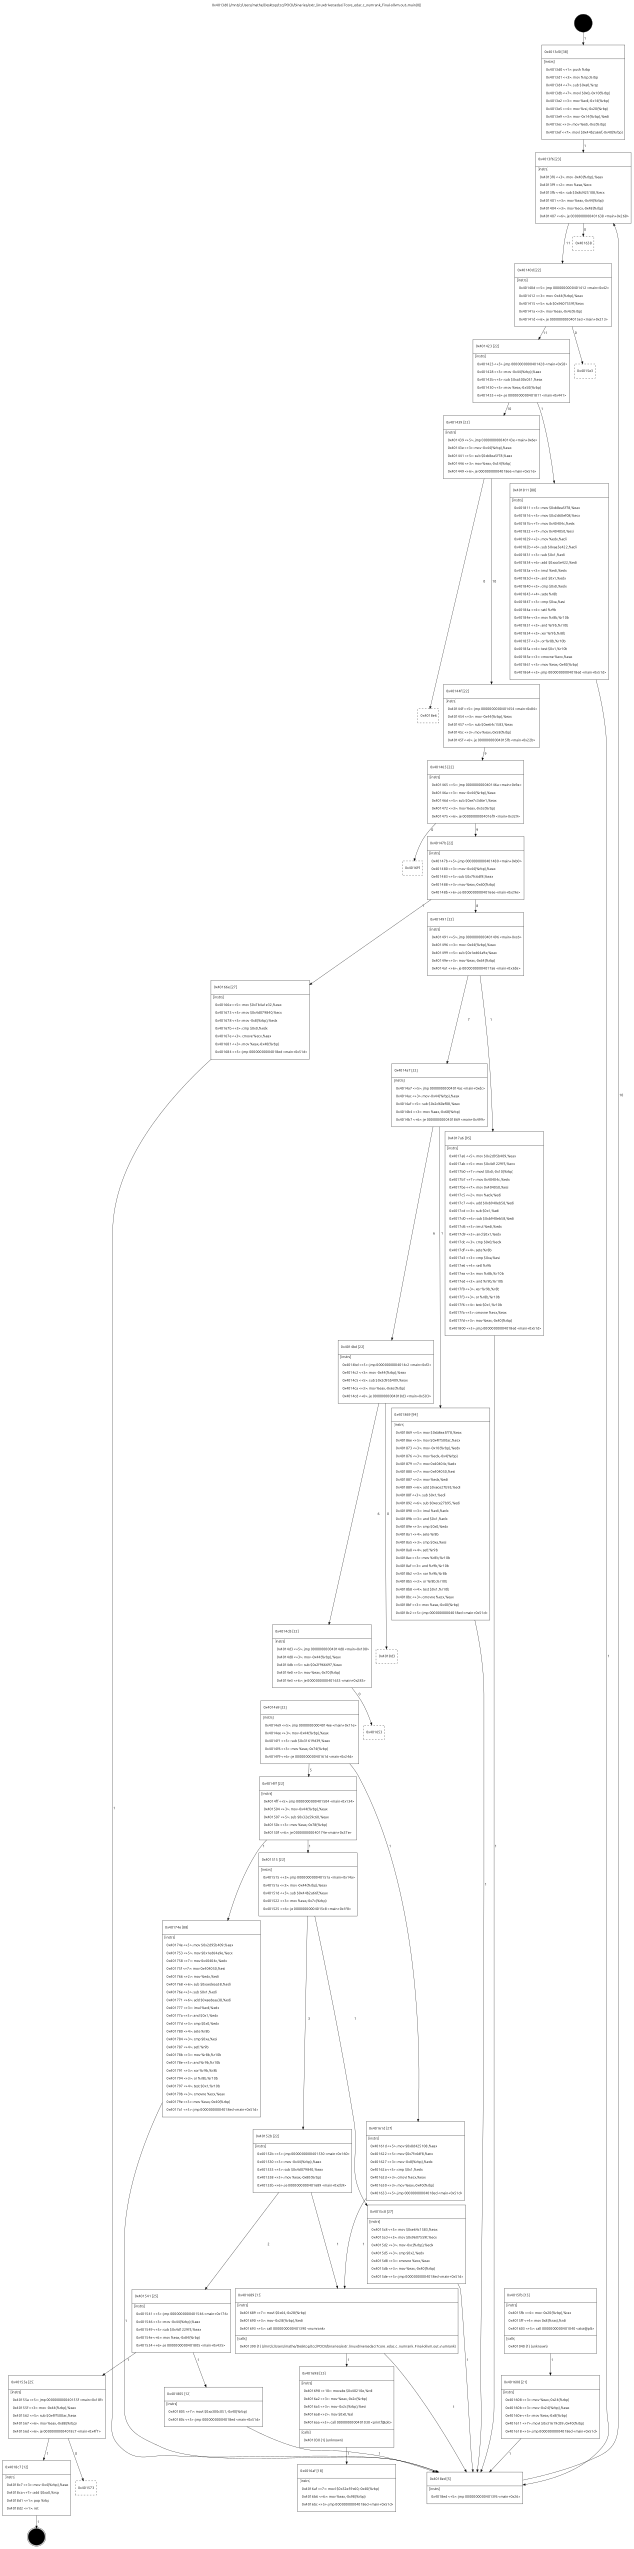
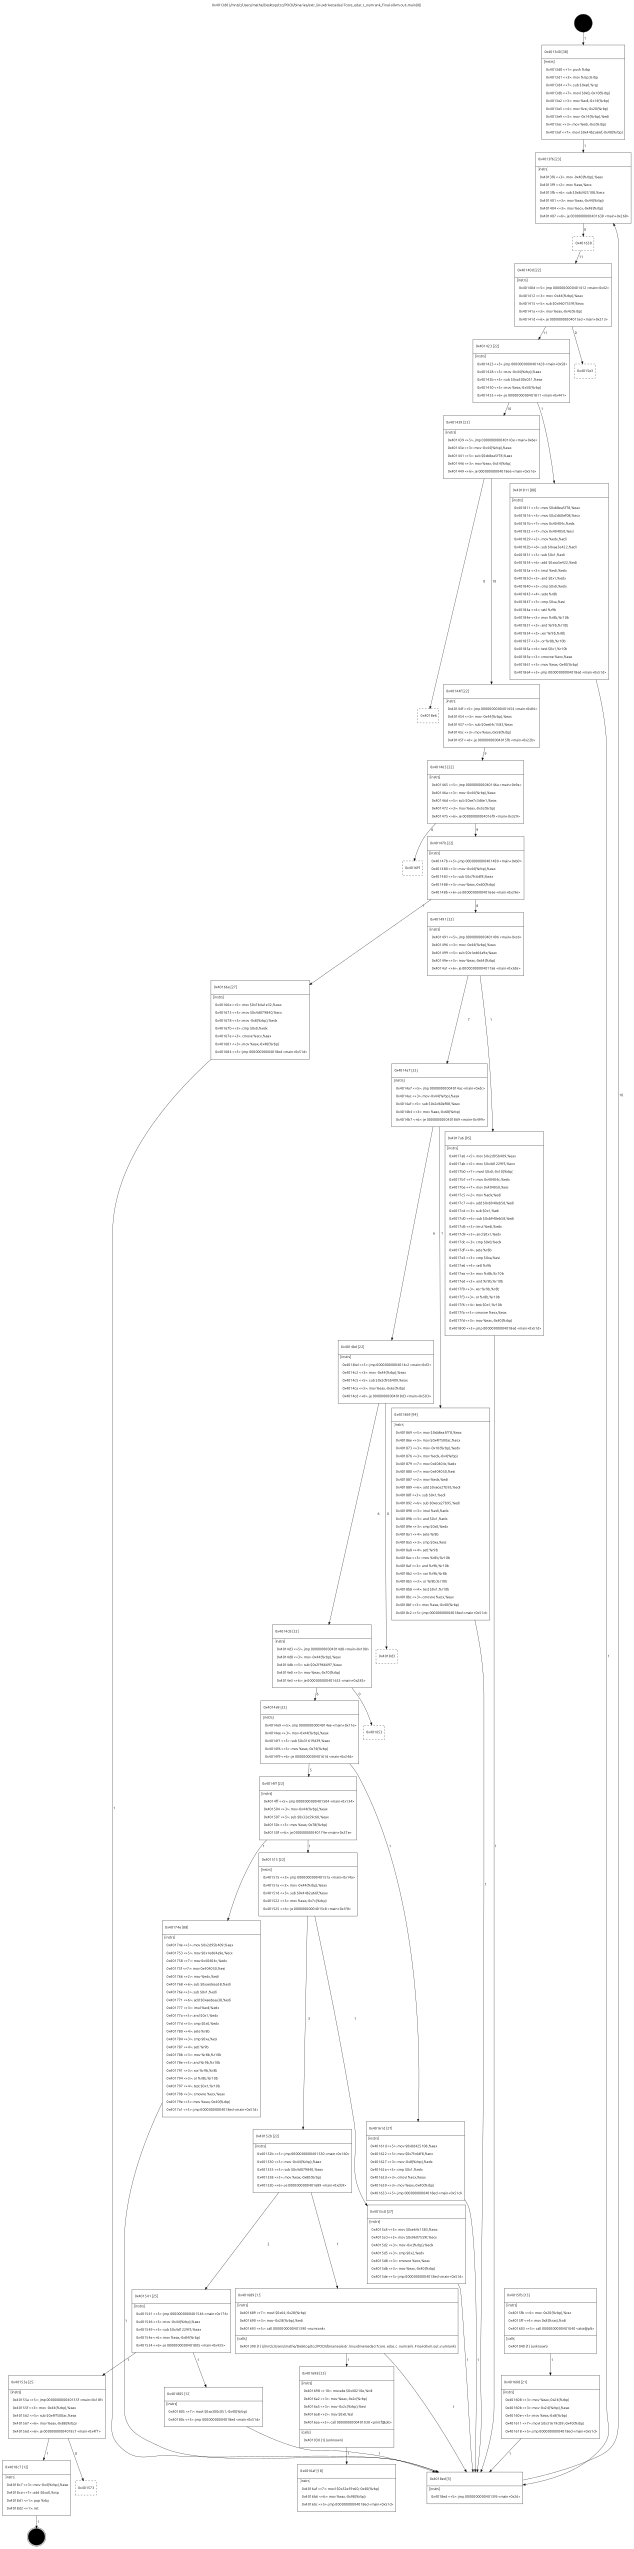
(564, 242) -> (579, 256)
none -> (316, 1693)
(349, 2241) -> (476, 2334)
